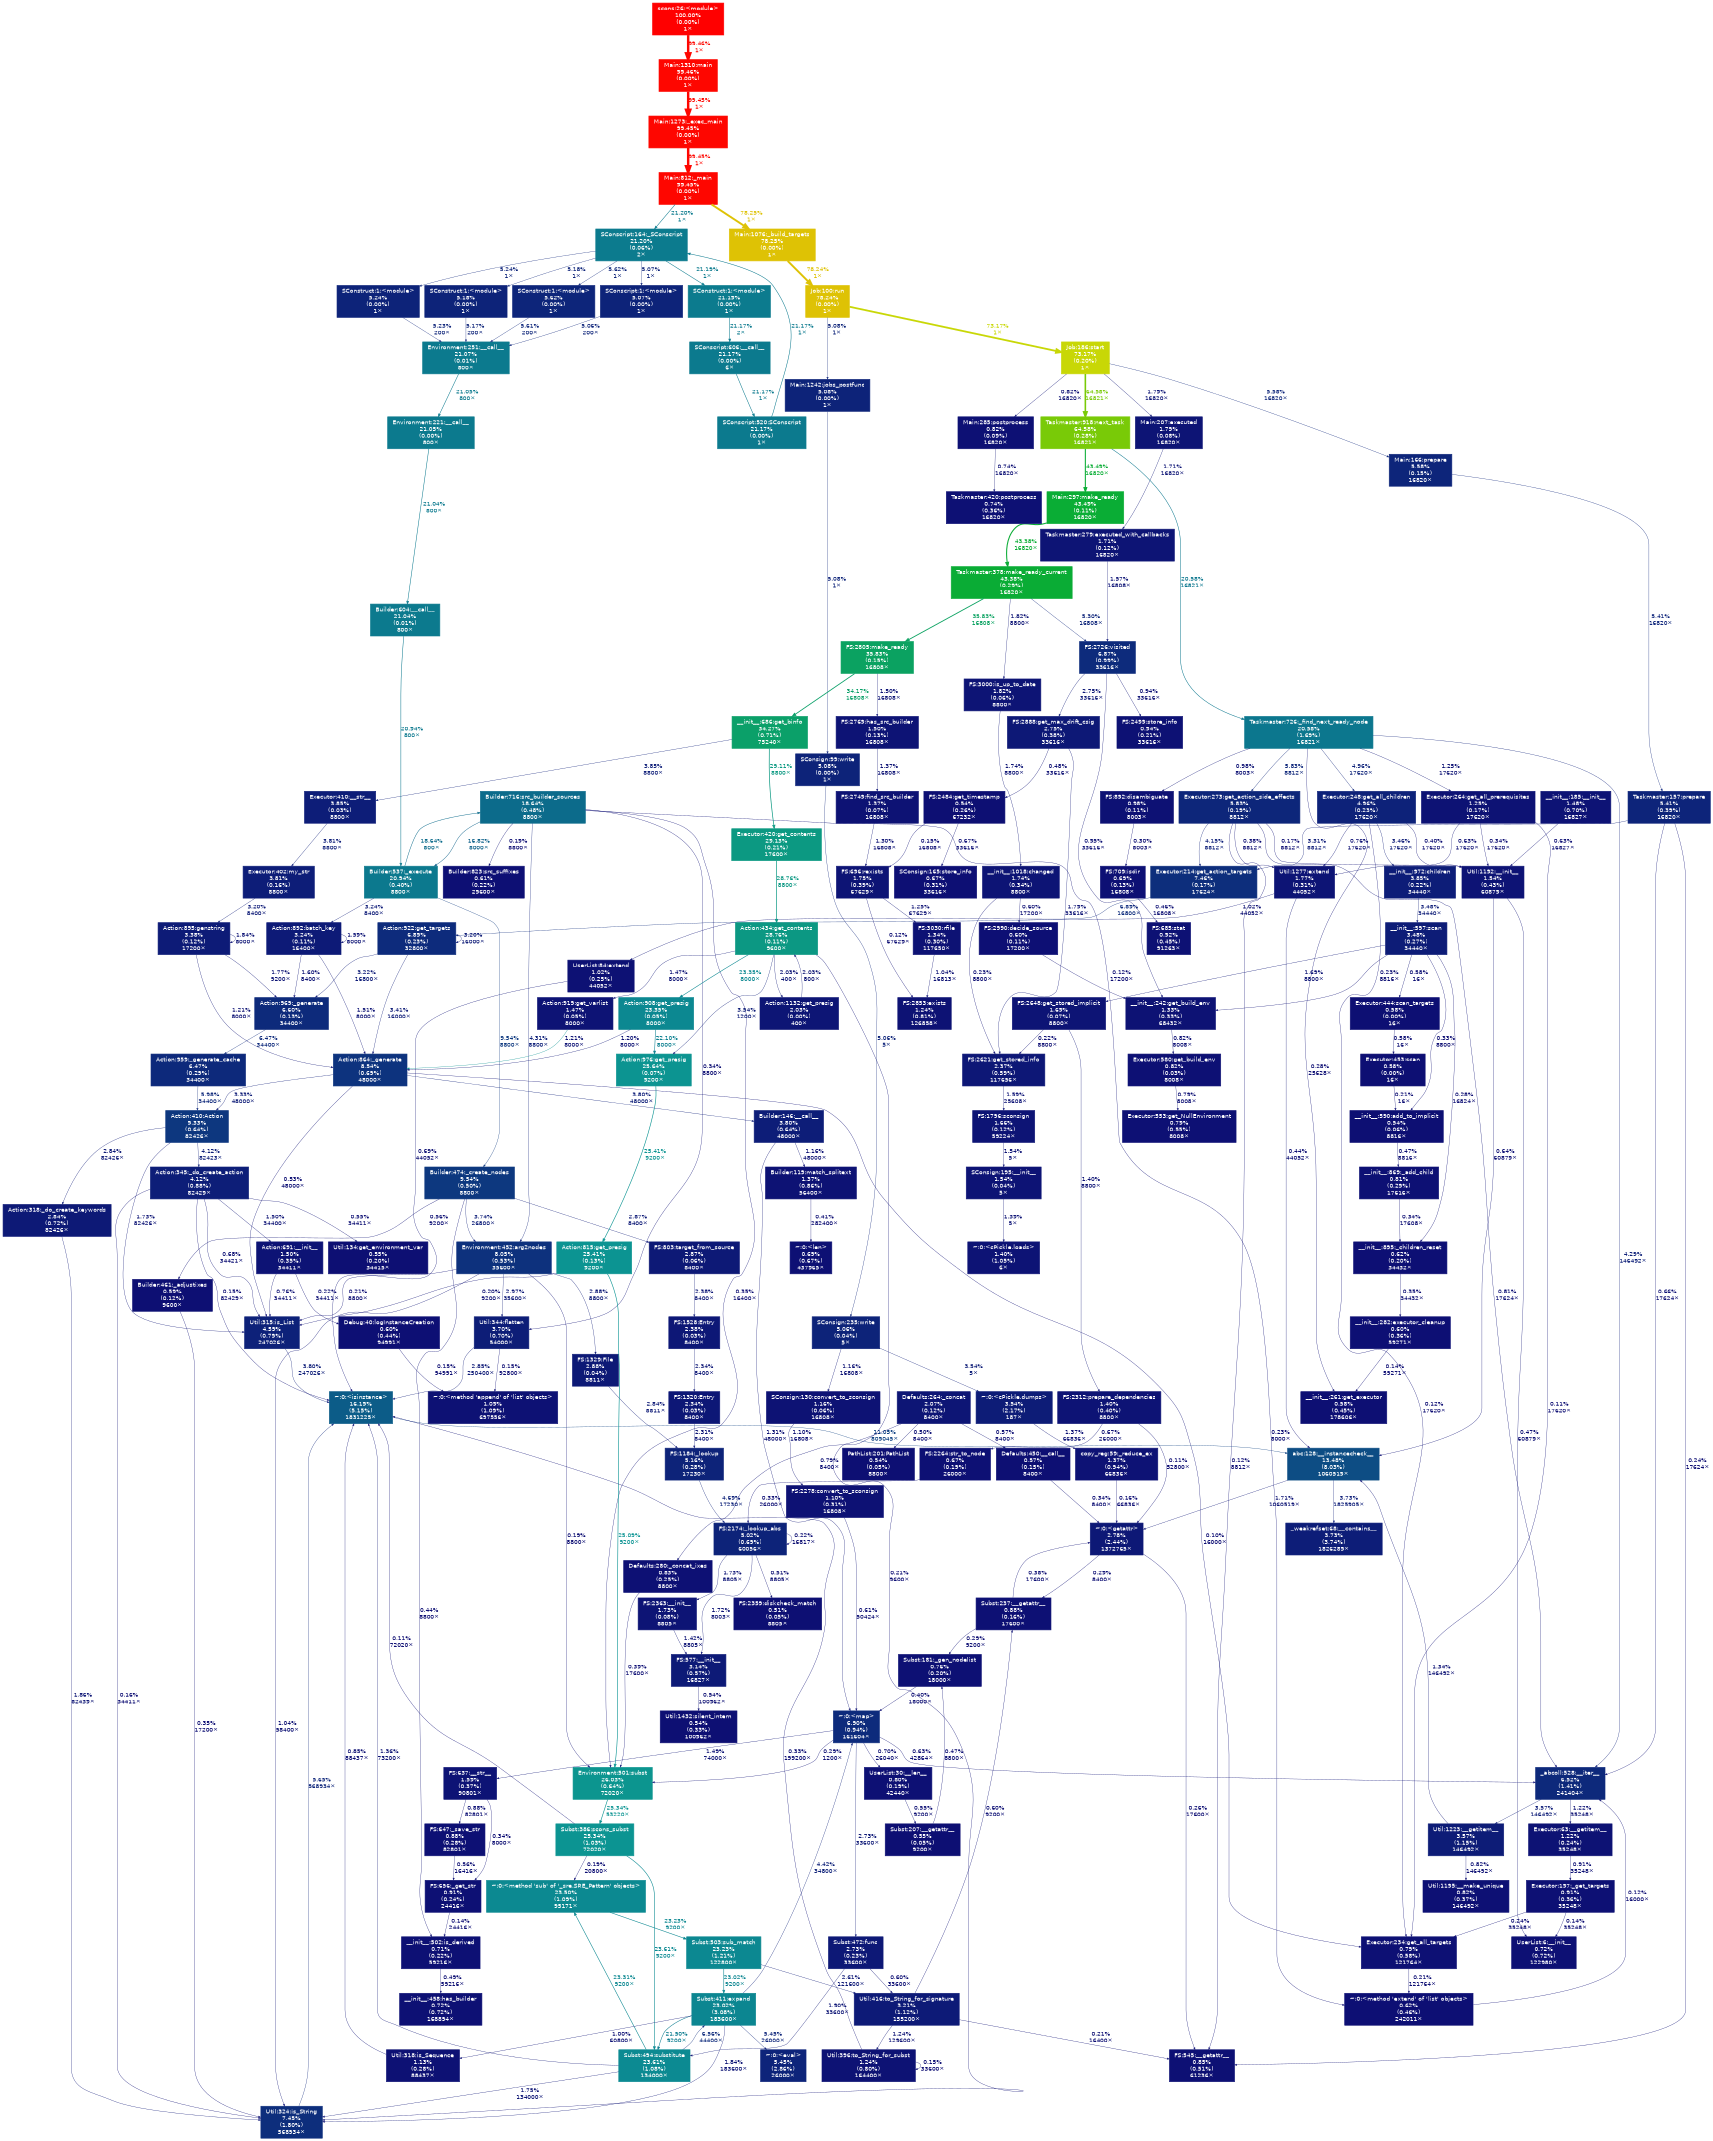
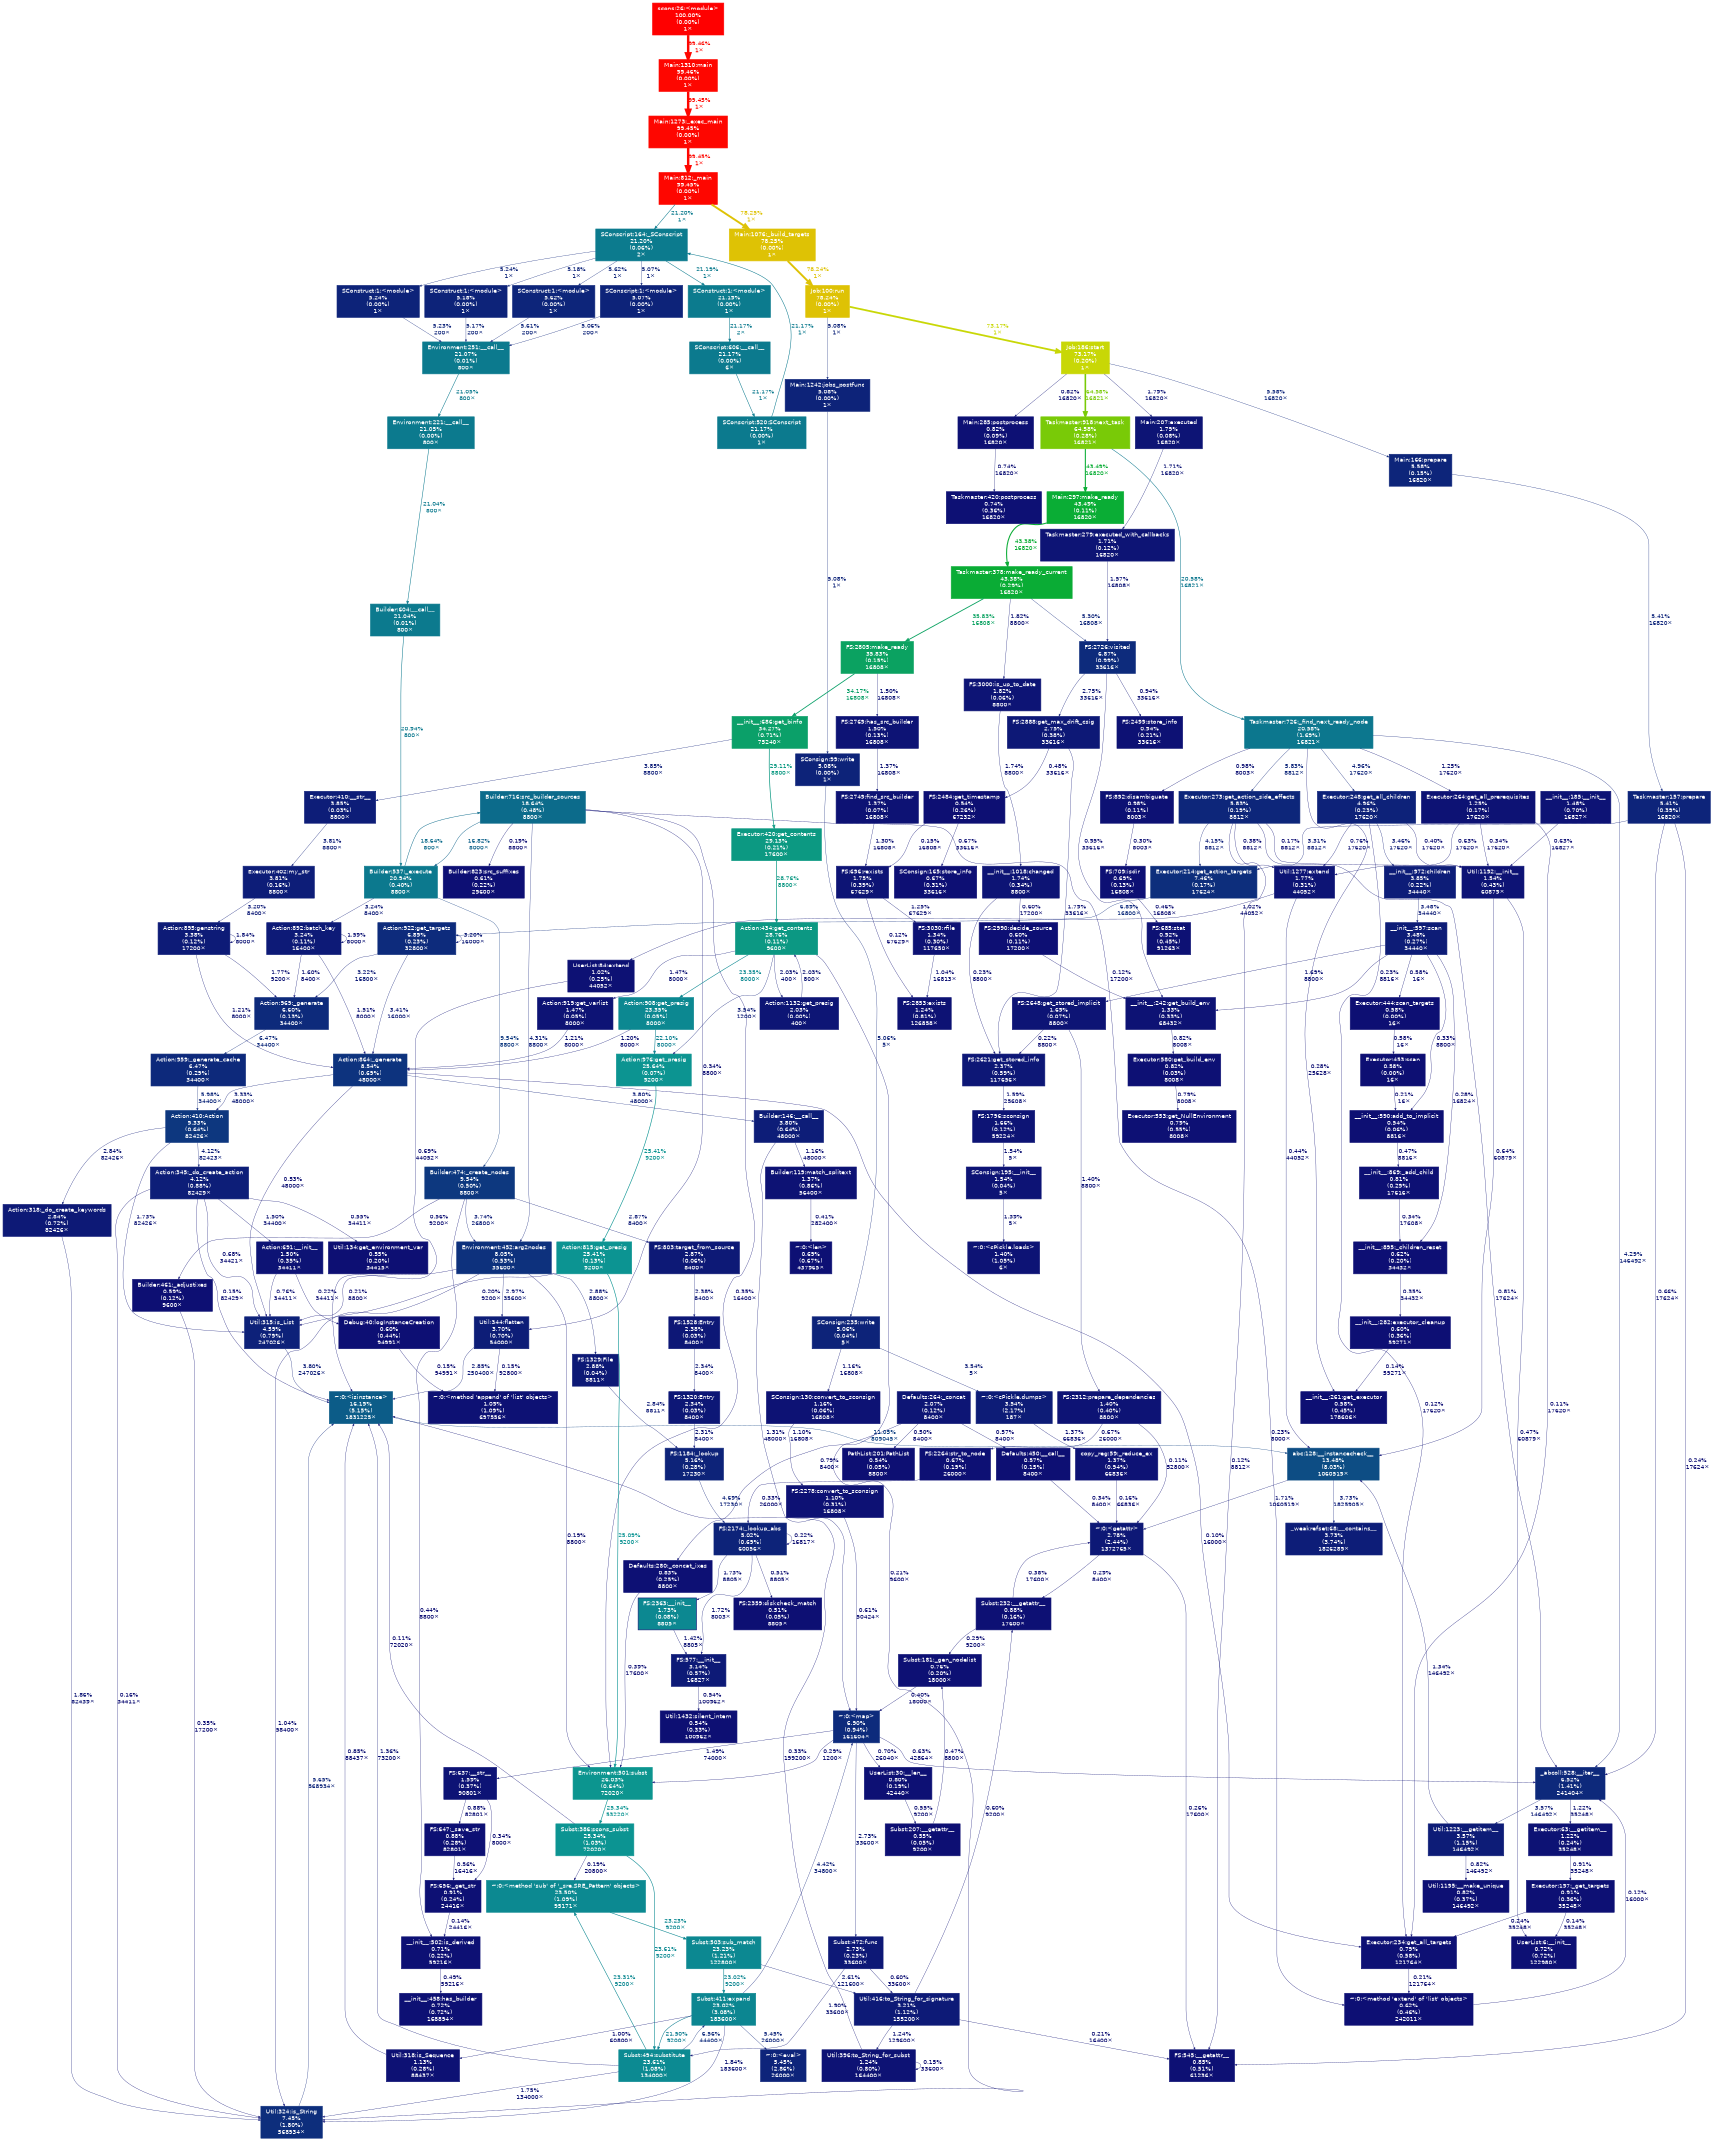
(519, 1058) -> (519, 1058)
(667, 1614) -> (667, 1614)
(1014, 1614) -> (1014, 1614)
